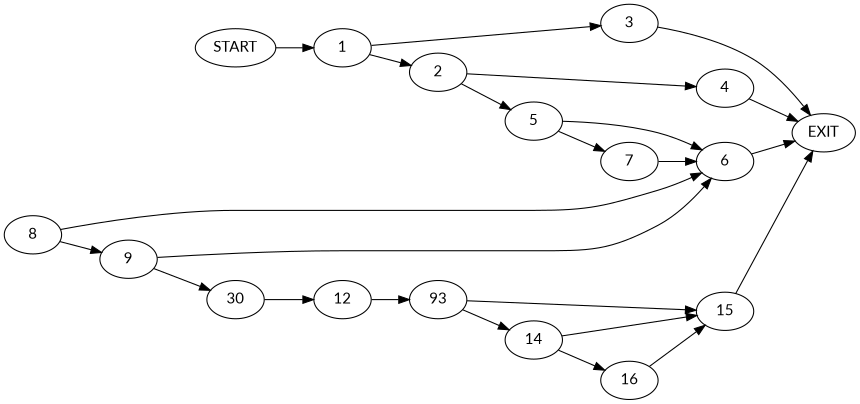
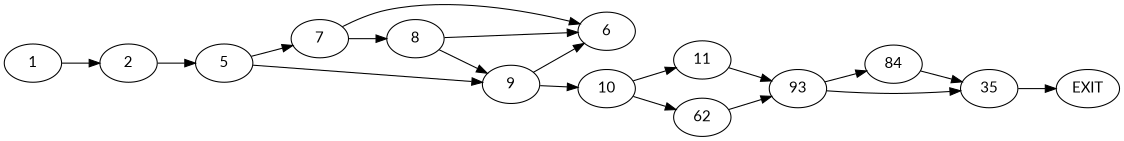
(629, 23) -> none
none -> (362, 39)
(236, 48) -> none
none -> (702, 60)
(725, 88) -> none
(629, 127) -> (362, 73)
(768, 149) -> none
(236, 300) -> (607, 89)
(343, 300) -> (702, 117)
(725, 311) -> (989, 89)
(534, 340) -> (894, 64)
(629, 380) -> none
